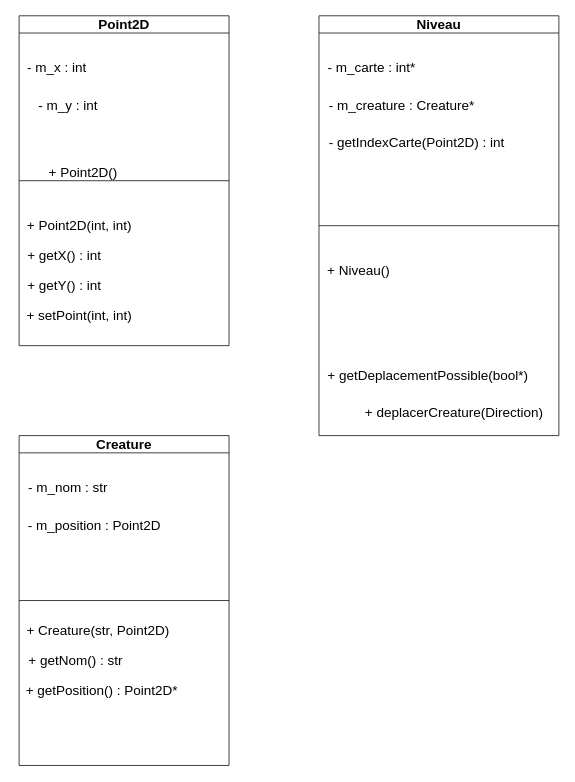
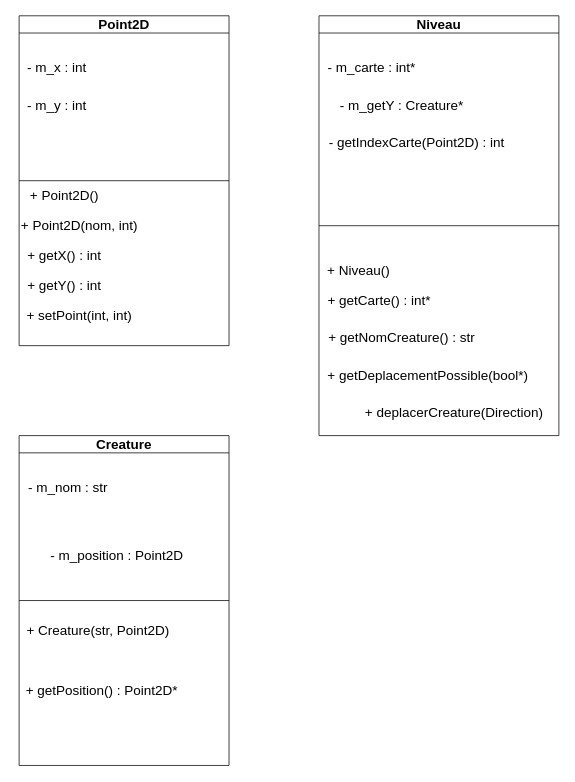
(68, 105) -> (57, 105)
(402, 105) -> (402, 105)
(83, 173) -> (64, 195)
(80, 225) -> (80, 225)
none -> (379, 300)
none -> (402, 338)
(94, 525) -> (117, 555)
(75, 660) -> none
